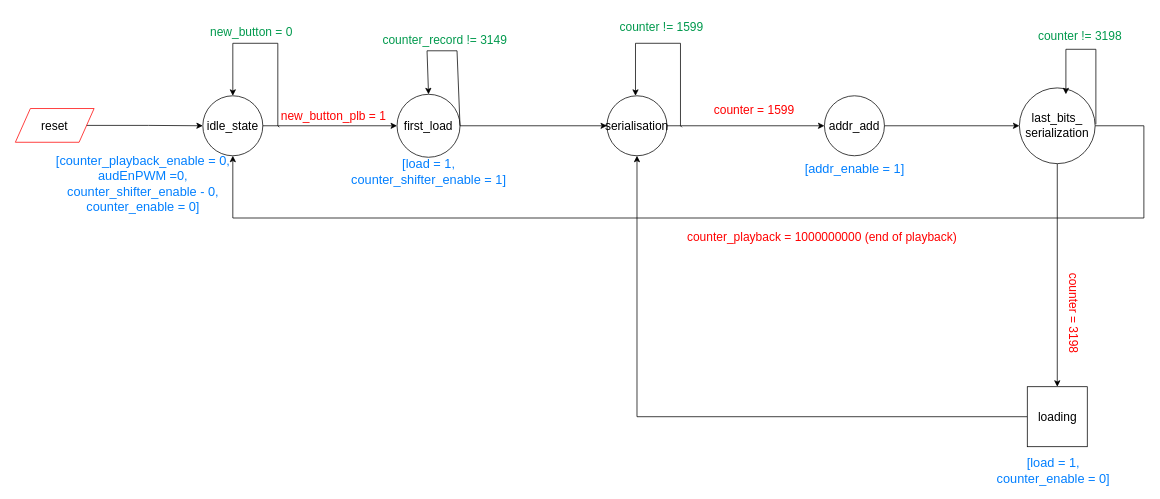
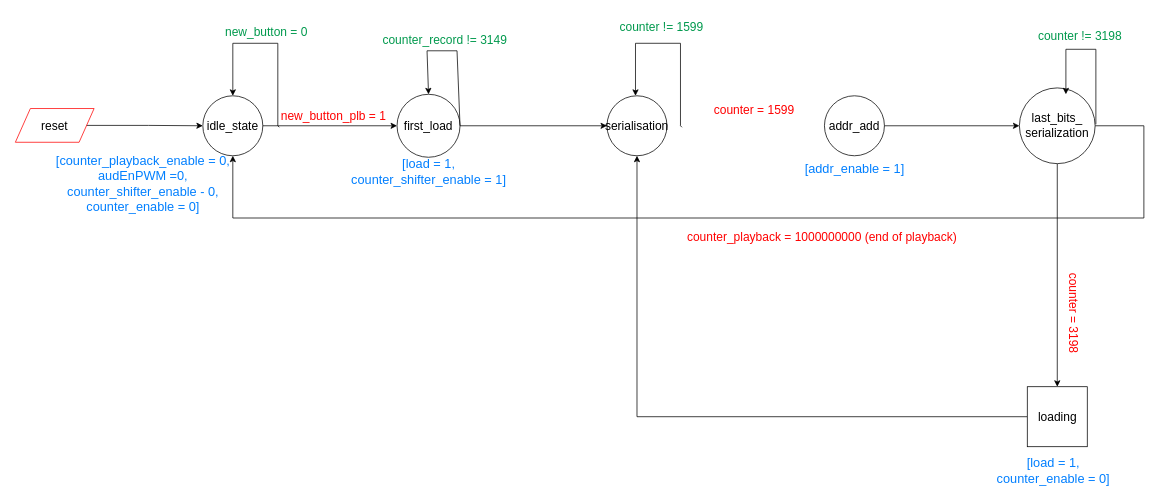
(252, 32) -> (267, 32)
(743, 126) -> none
